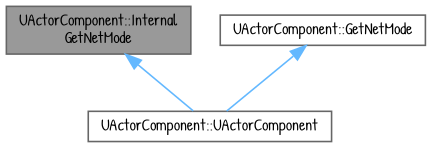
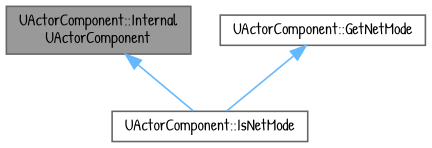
(99, 30) -> (99, 30)
(210, 126) -> (210, 126)
